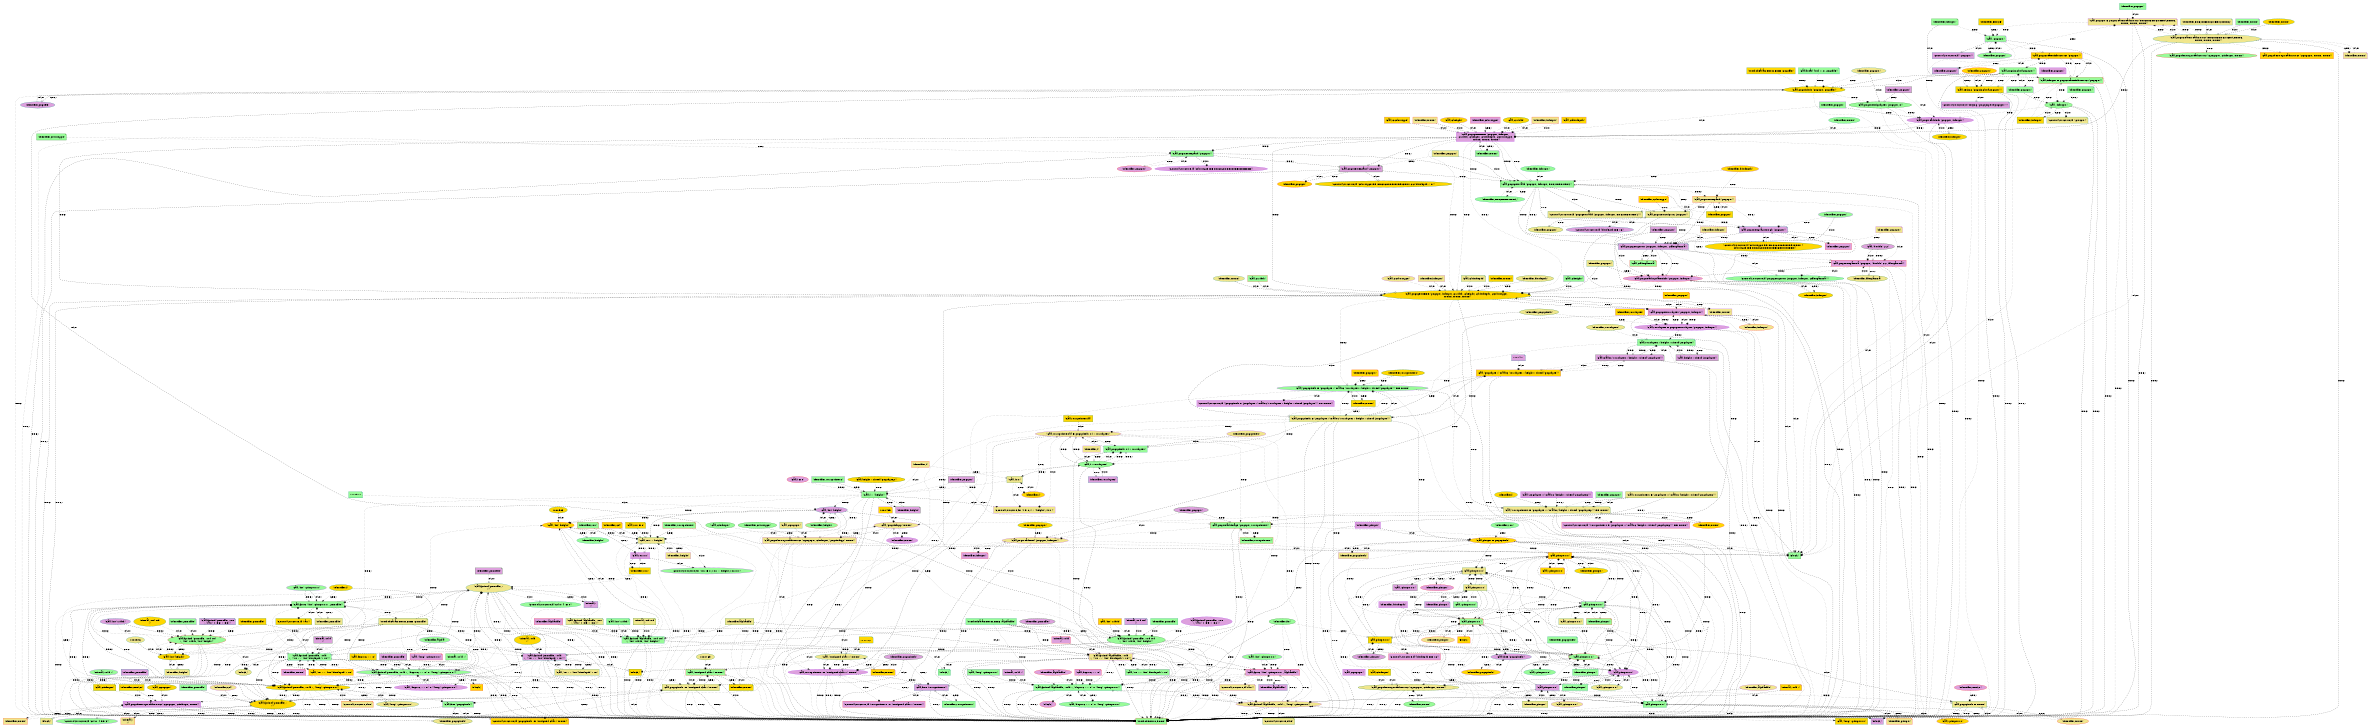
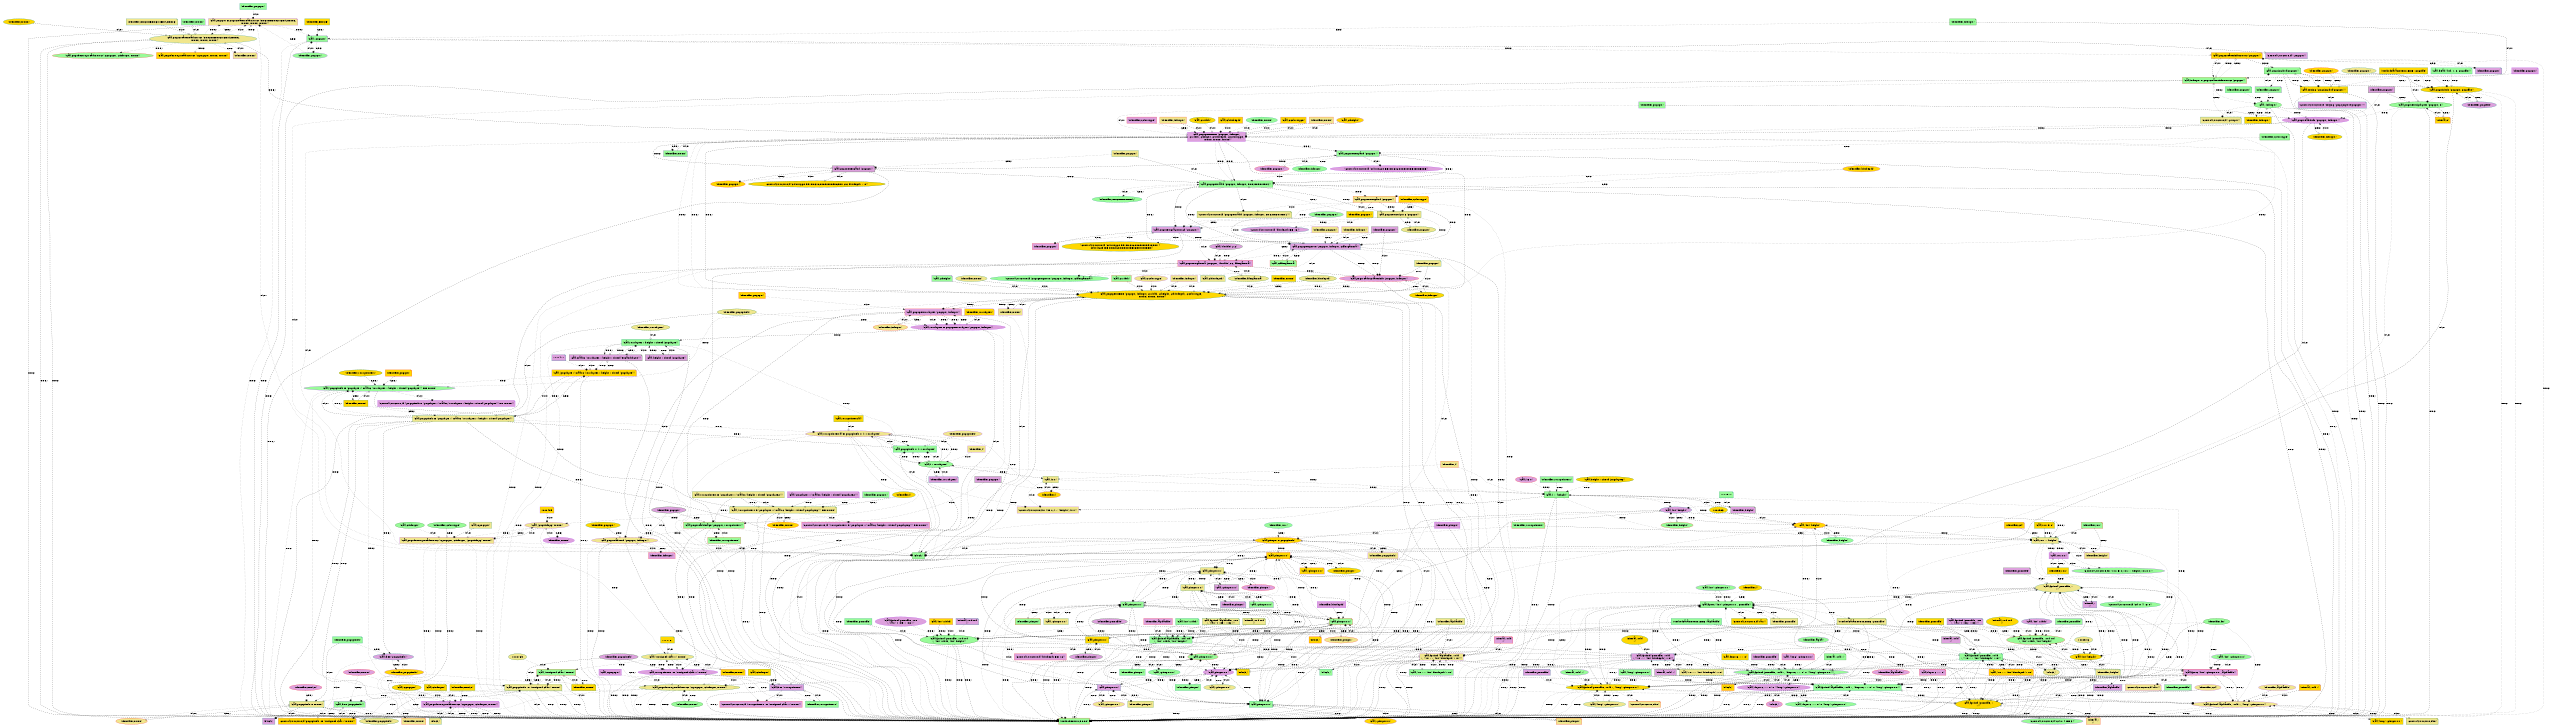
none -> (2443, 120)
(1630, 358) -> (606, 358)
(294, 672) -> (359, 672)
(1836, 677) -> none
